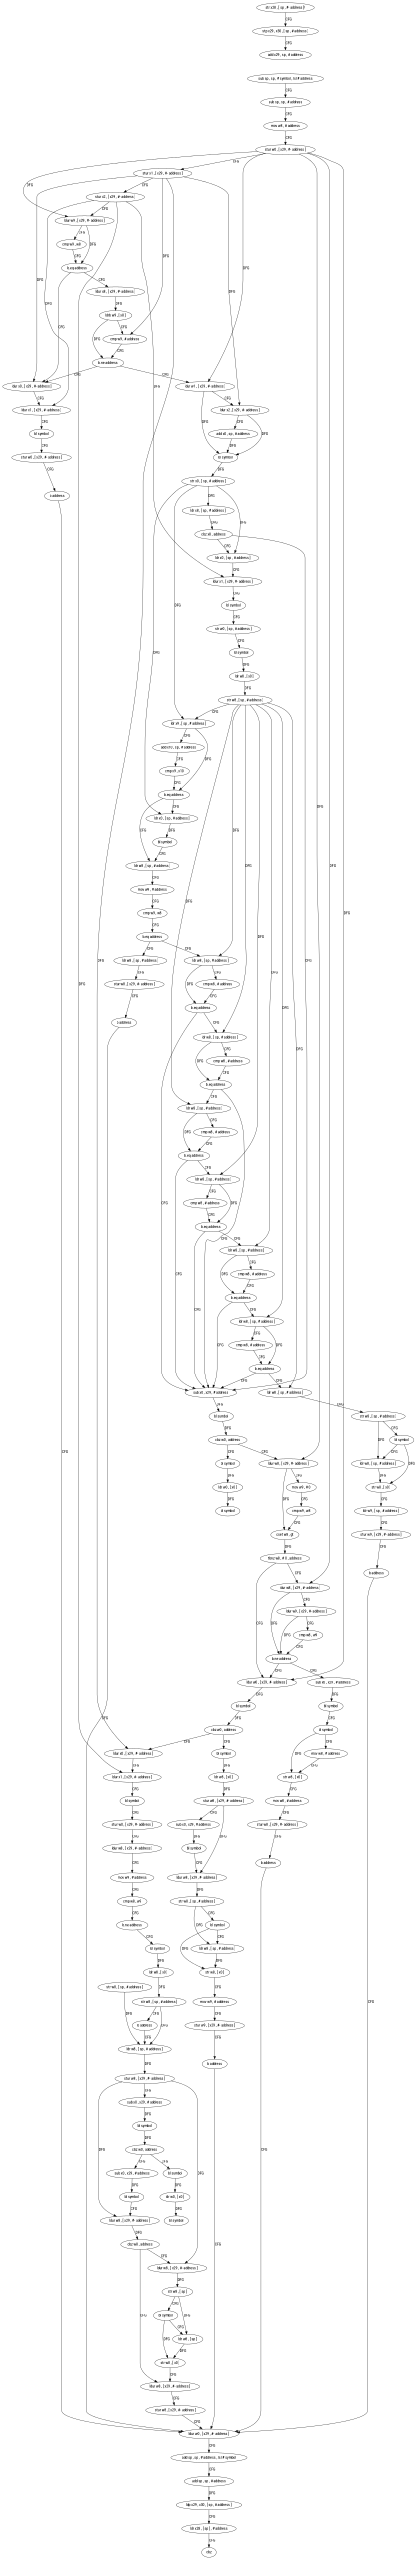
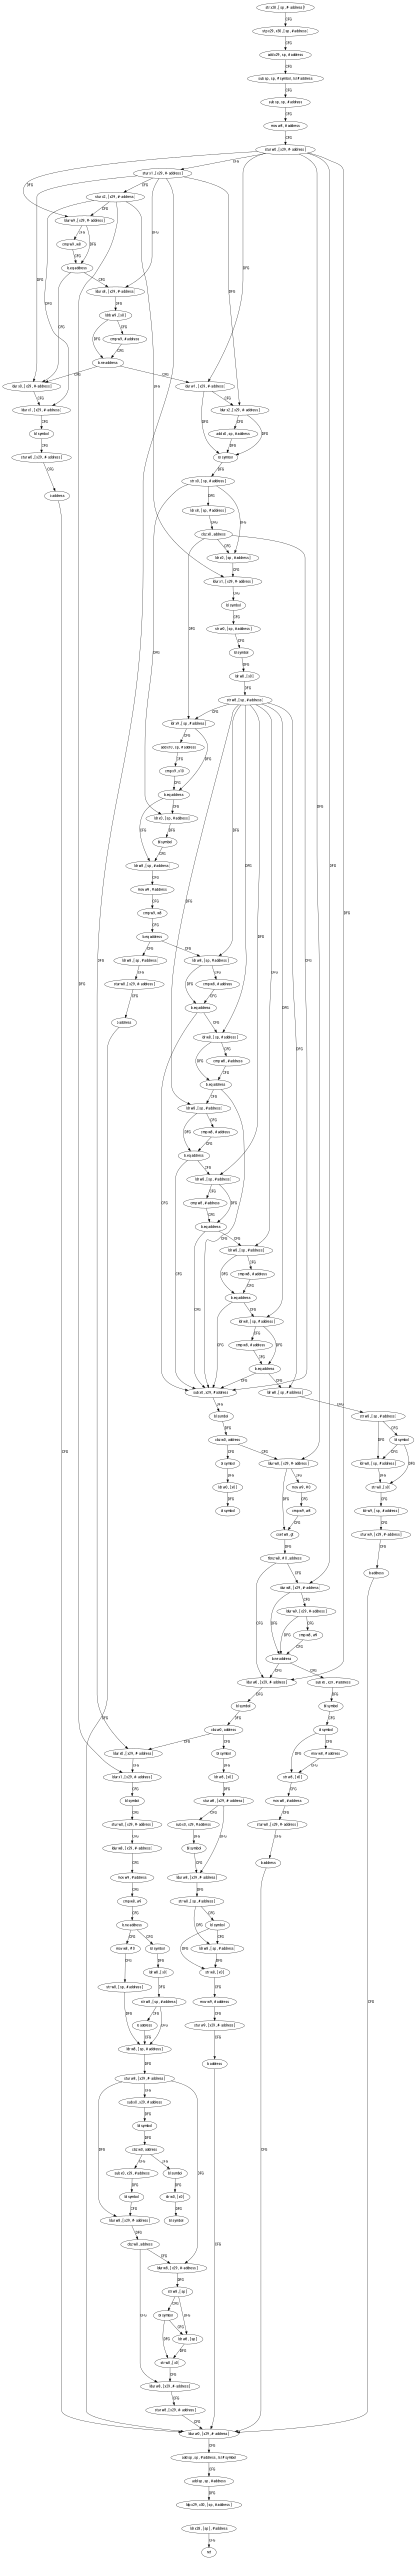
none -> (285, 65)
(163, 260) -> (152, 237)
(174, 597) -> (189, 624)
none -> (125, 1949)
(209, 2515) -> none
(209, 2552) -> (209, 2552)
